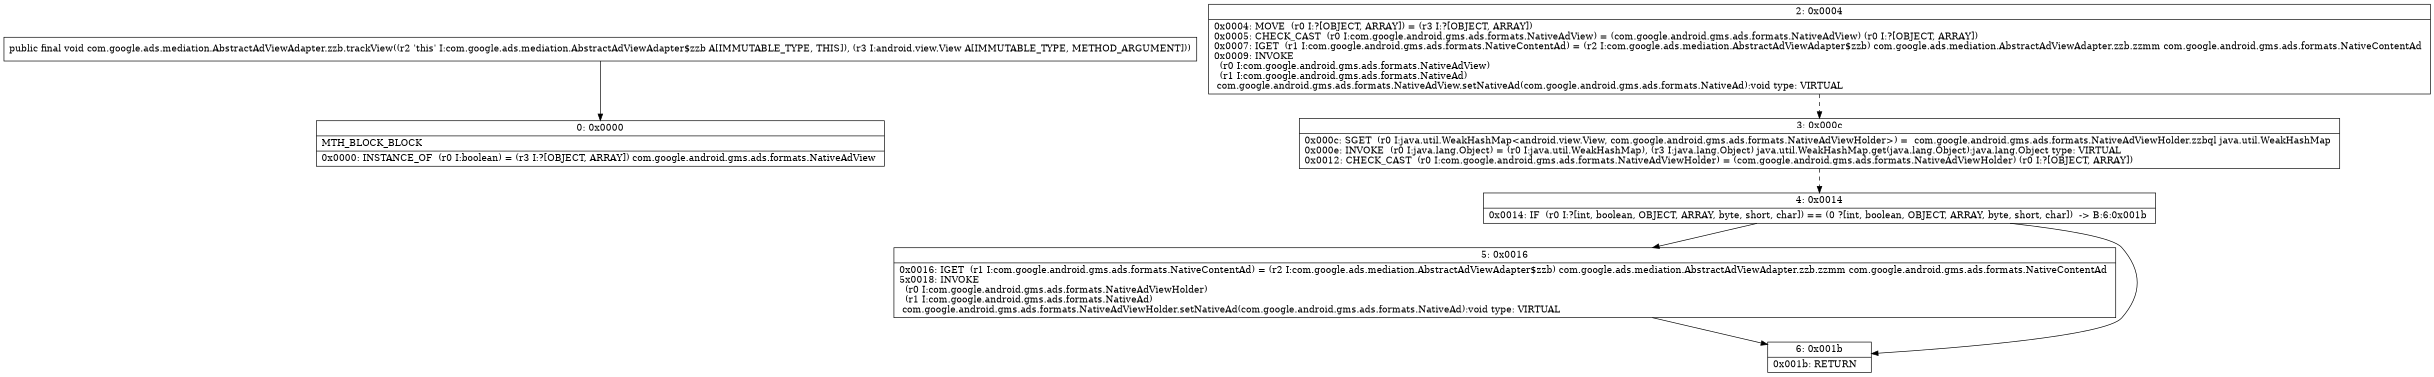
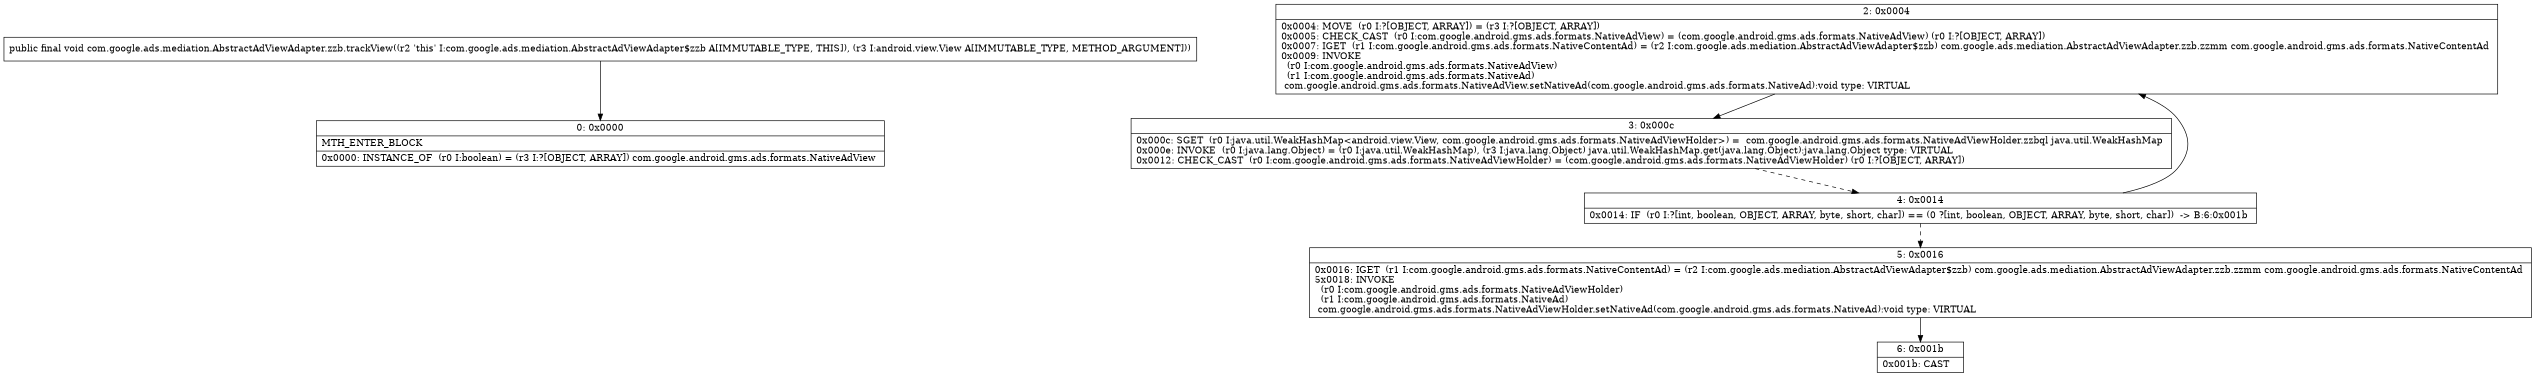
(1820, 103) -> (1747, 105)
(372, 143) -> (372, 143)
(1708, 235) -> (1920, 232)
(2097, 328) -> (2186, 154)
(1820, 364) -> (1920, 364)
